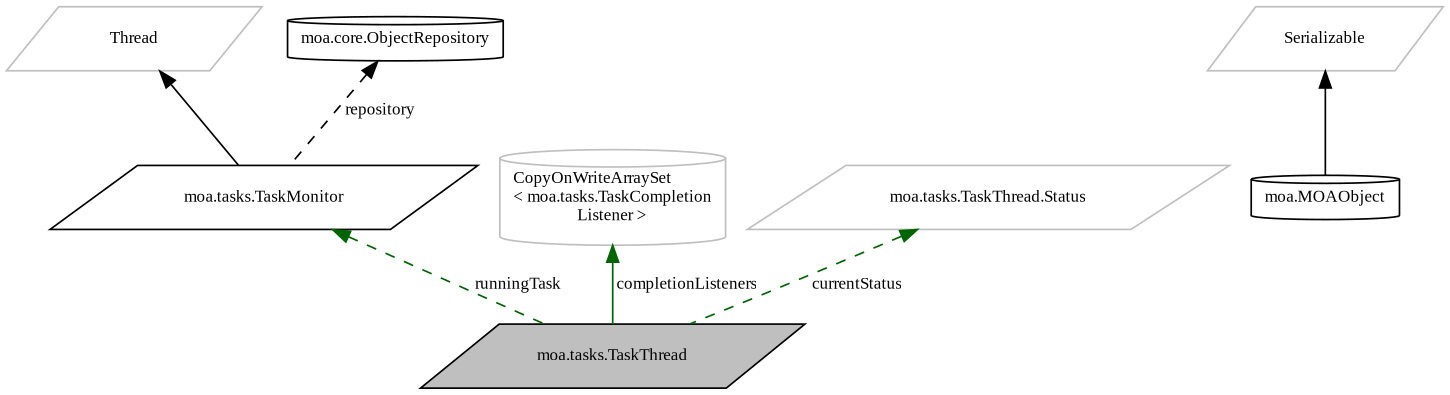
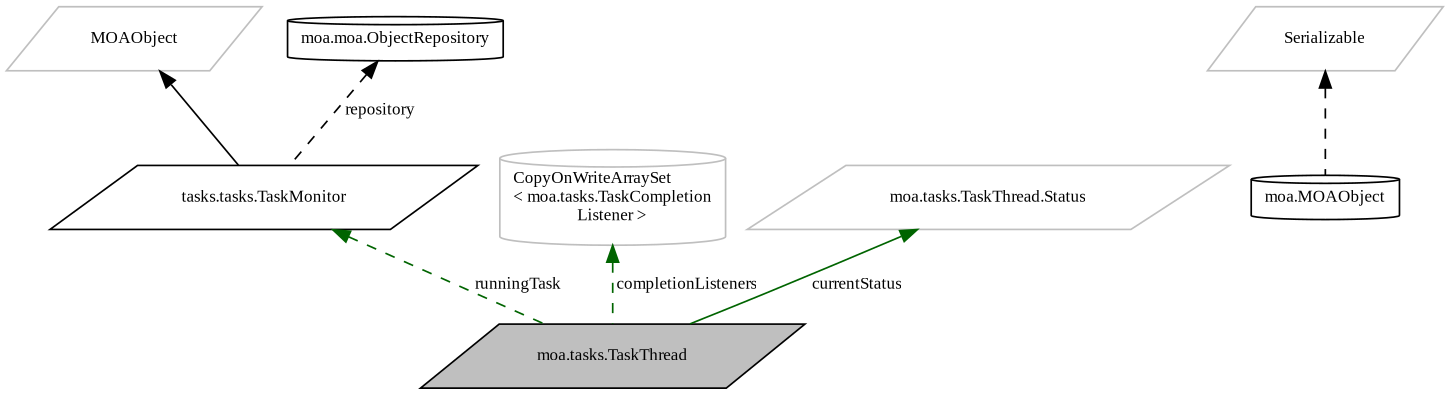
(134, 39) -> (134, 39)
(395, 39) -> (395, 39)
(1325, 132) -> (1325, 132)
(264, 197) -> (264, 197)
(796, 281) -> (796, 281)
(613, 293) -> (613, 293)
